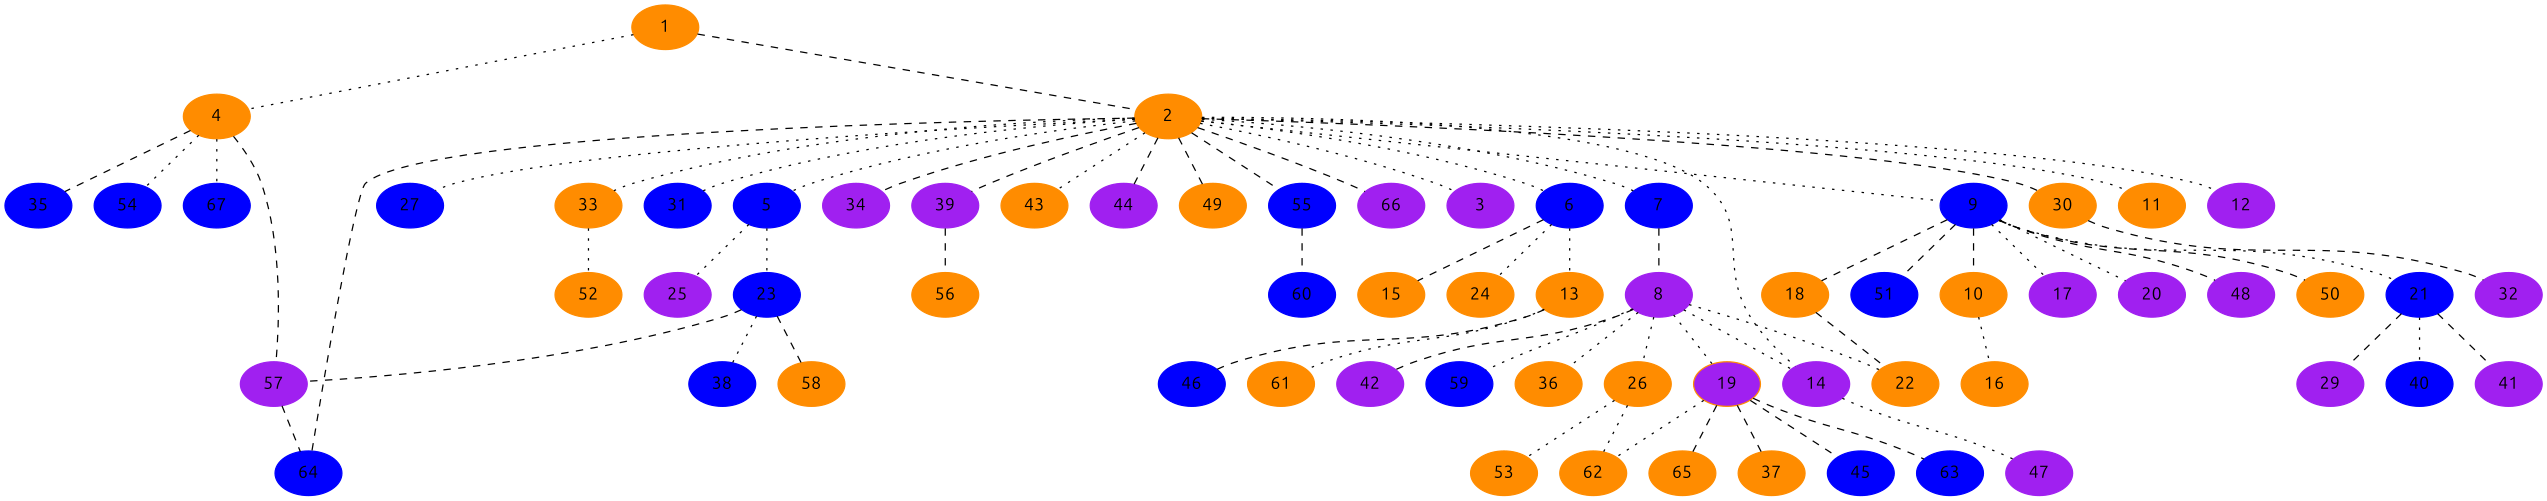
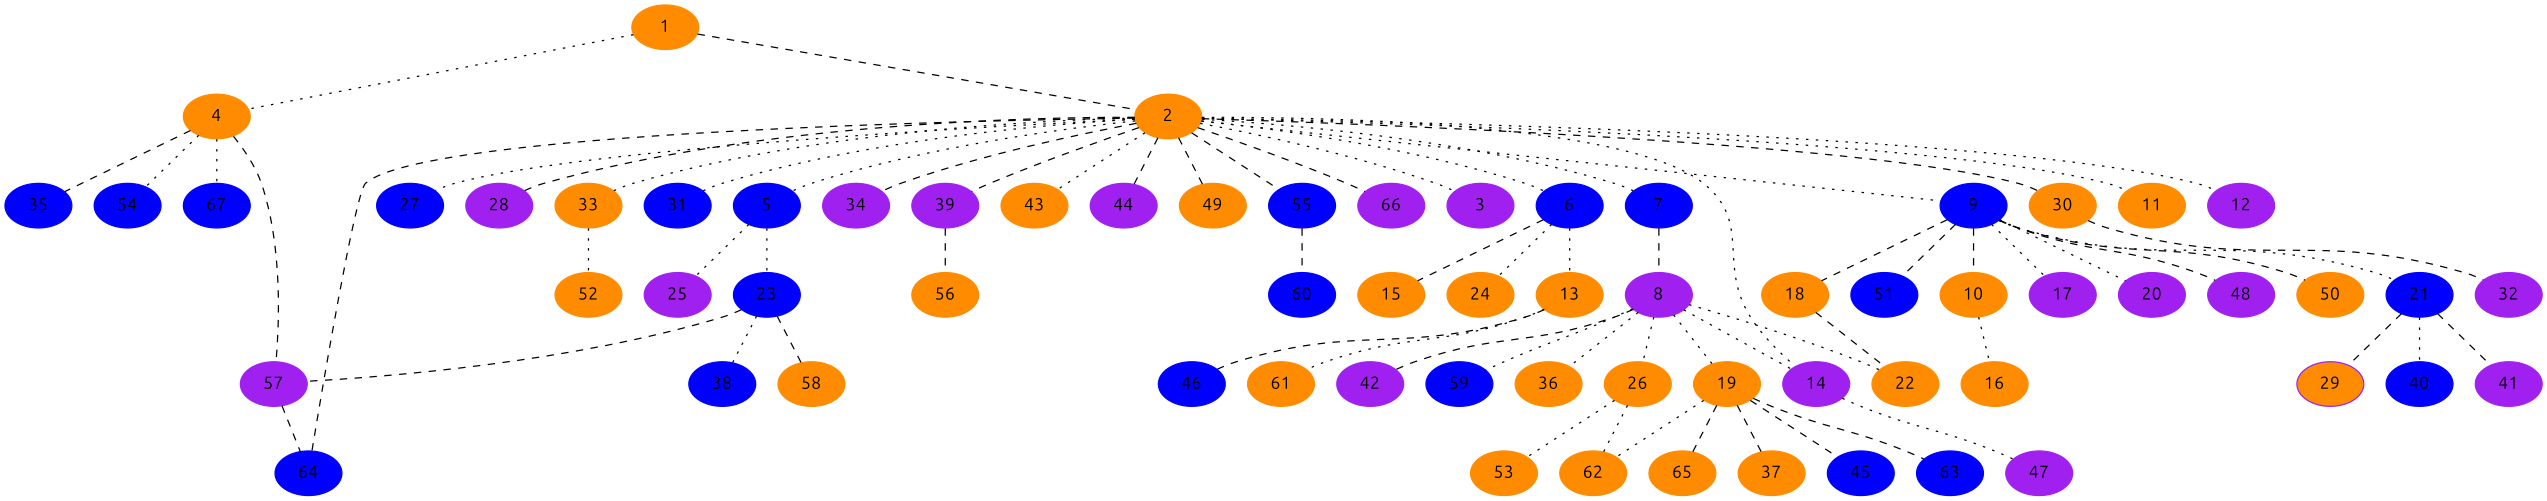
none -> (499, 206)
(1727, 384) -> (1727, 384)
(2330, 384) -> (2330, 384)
